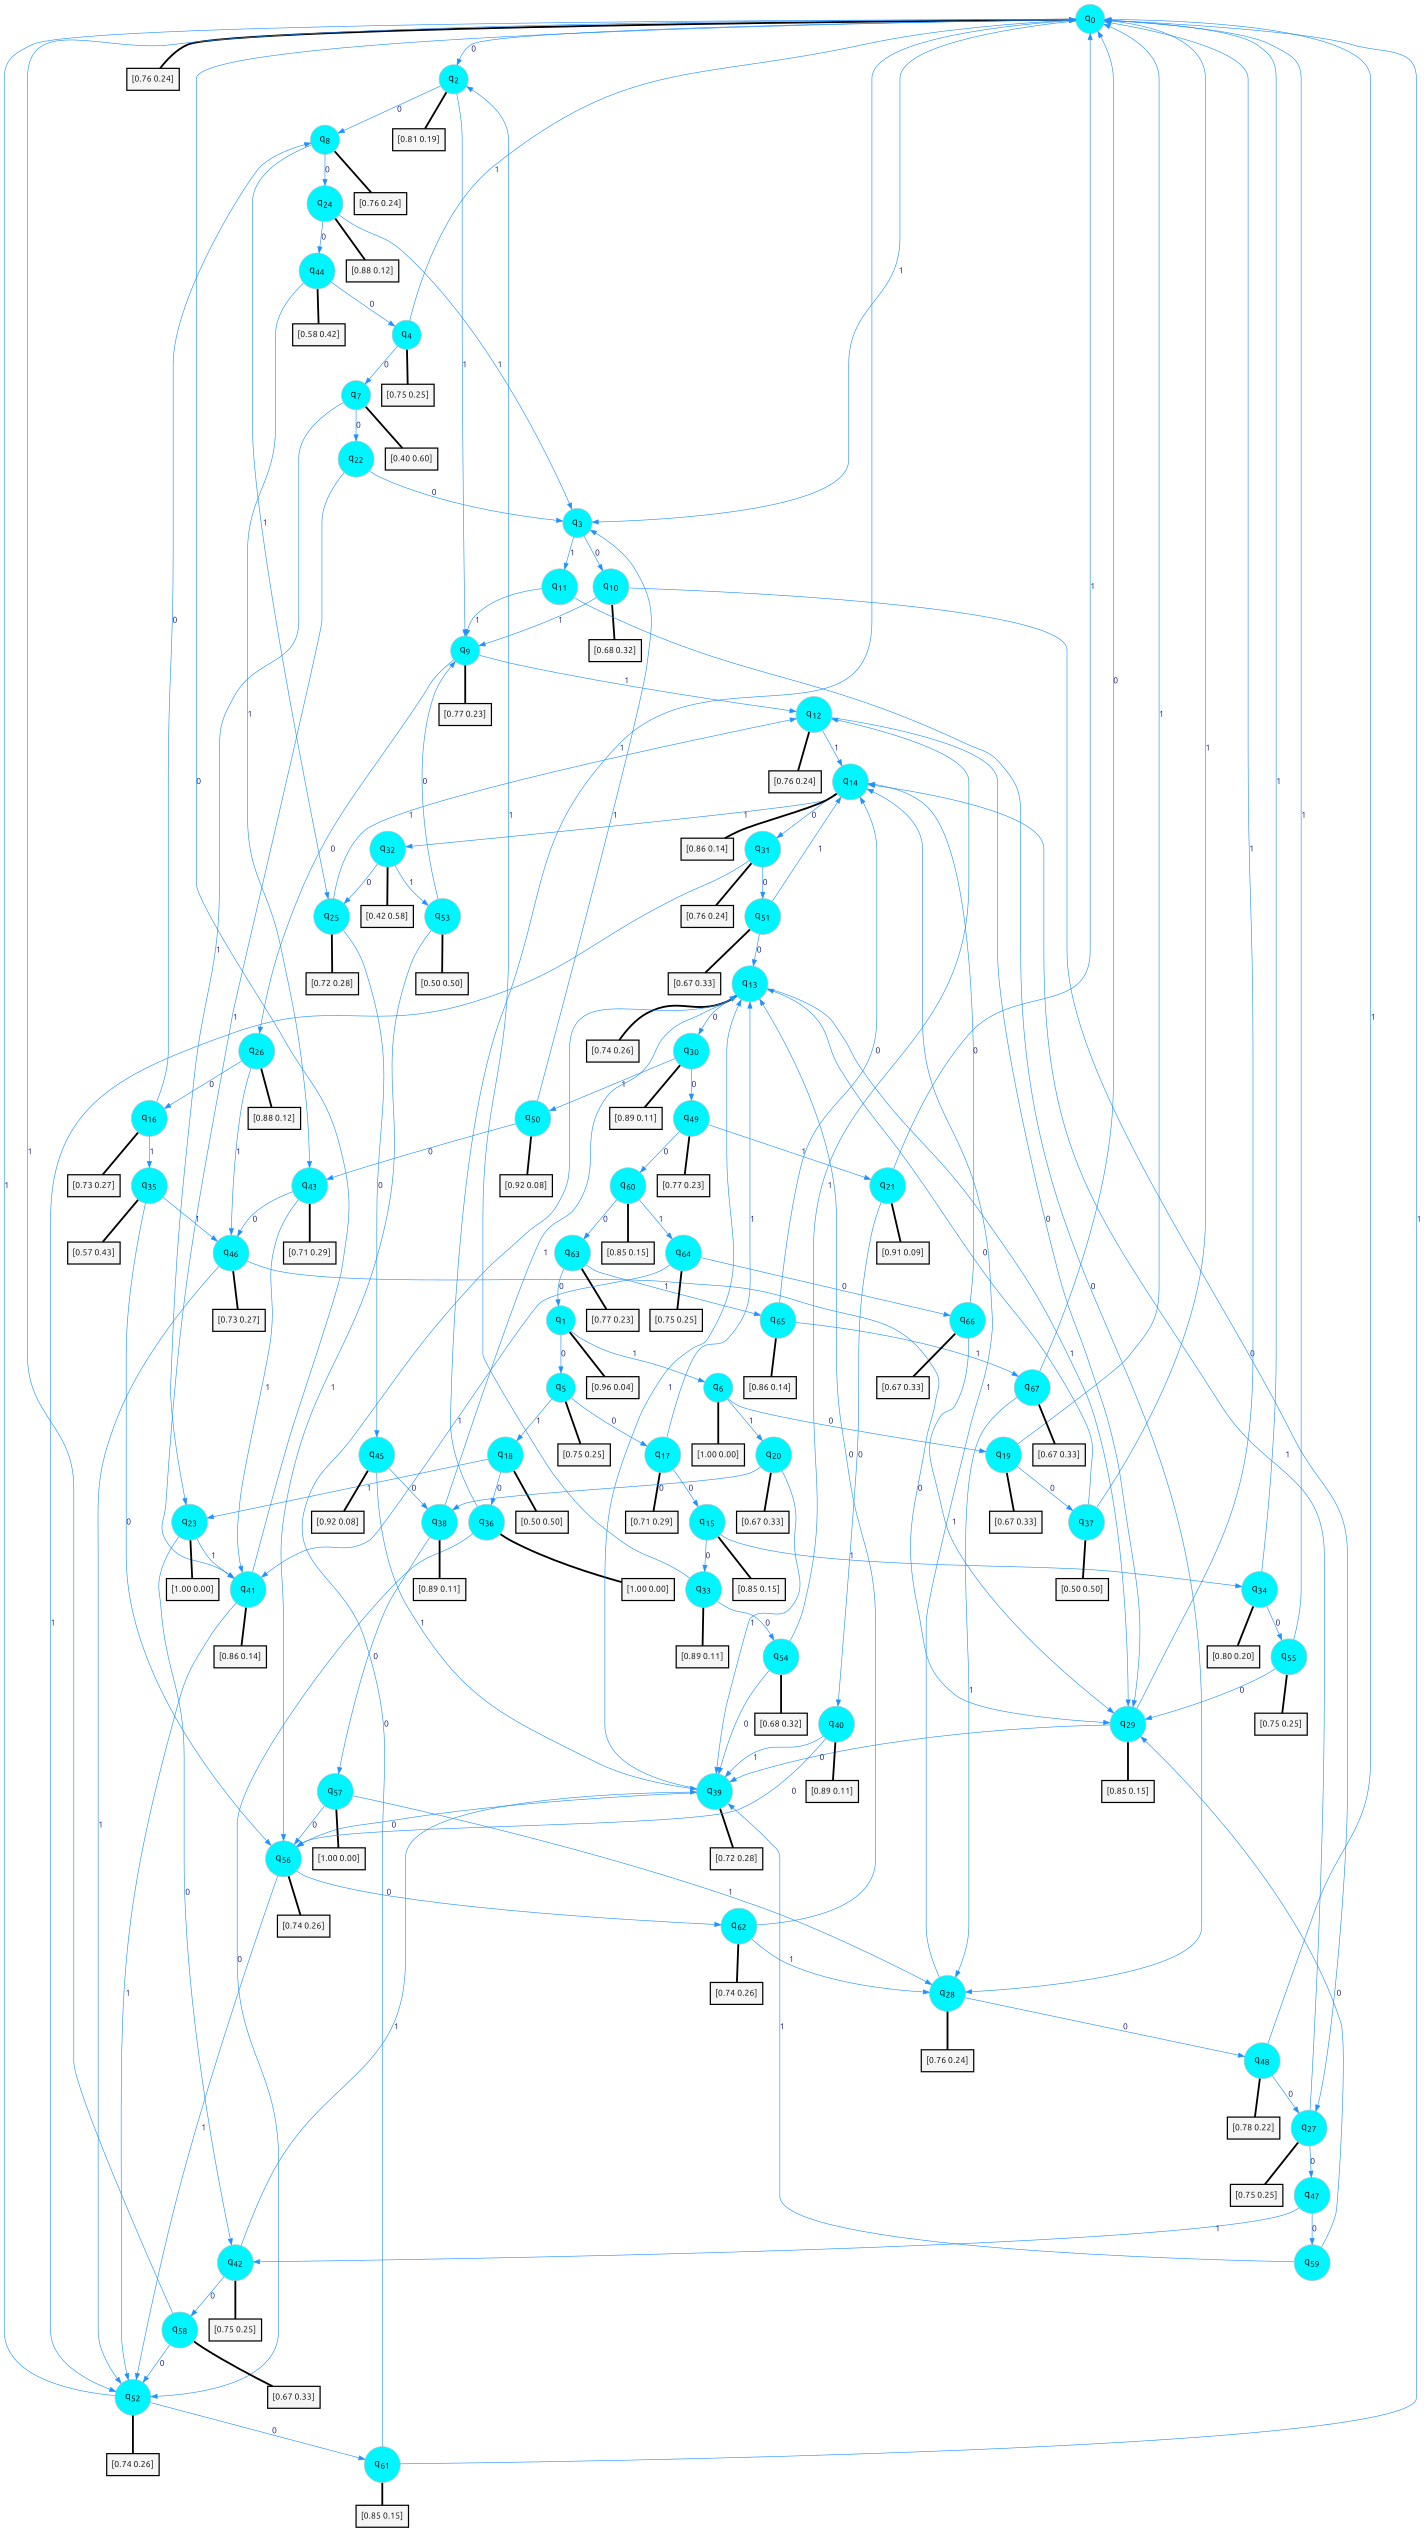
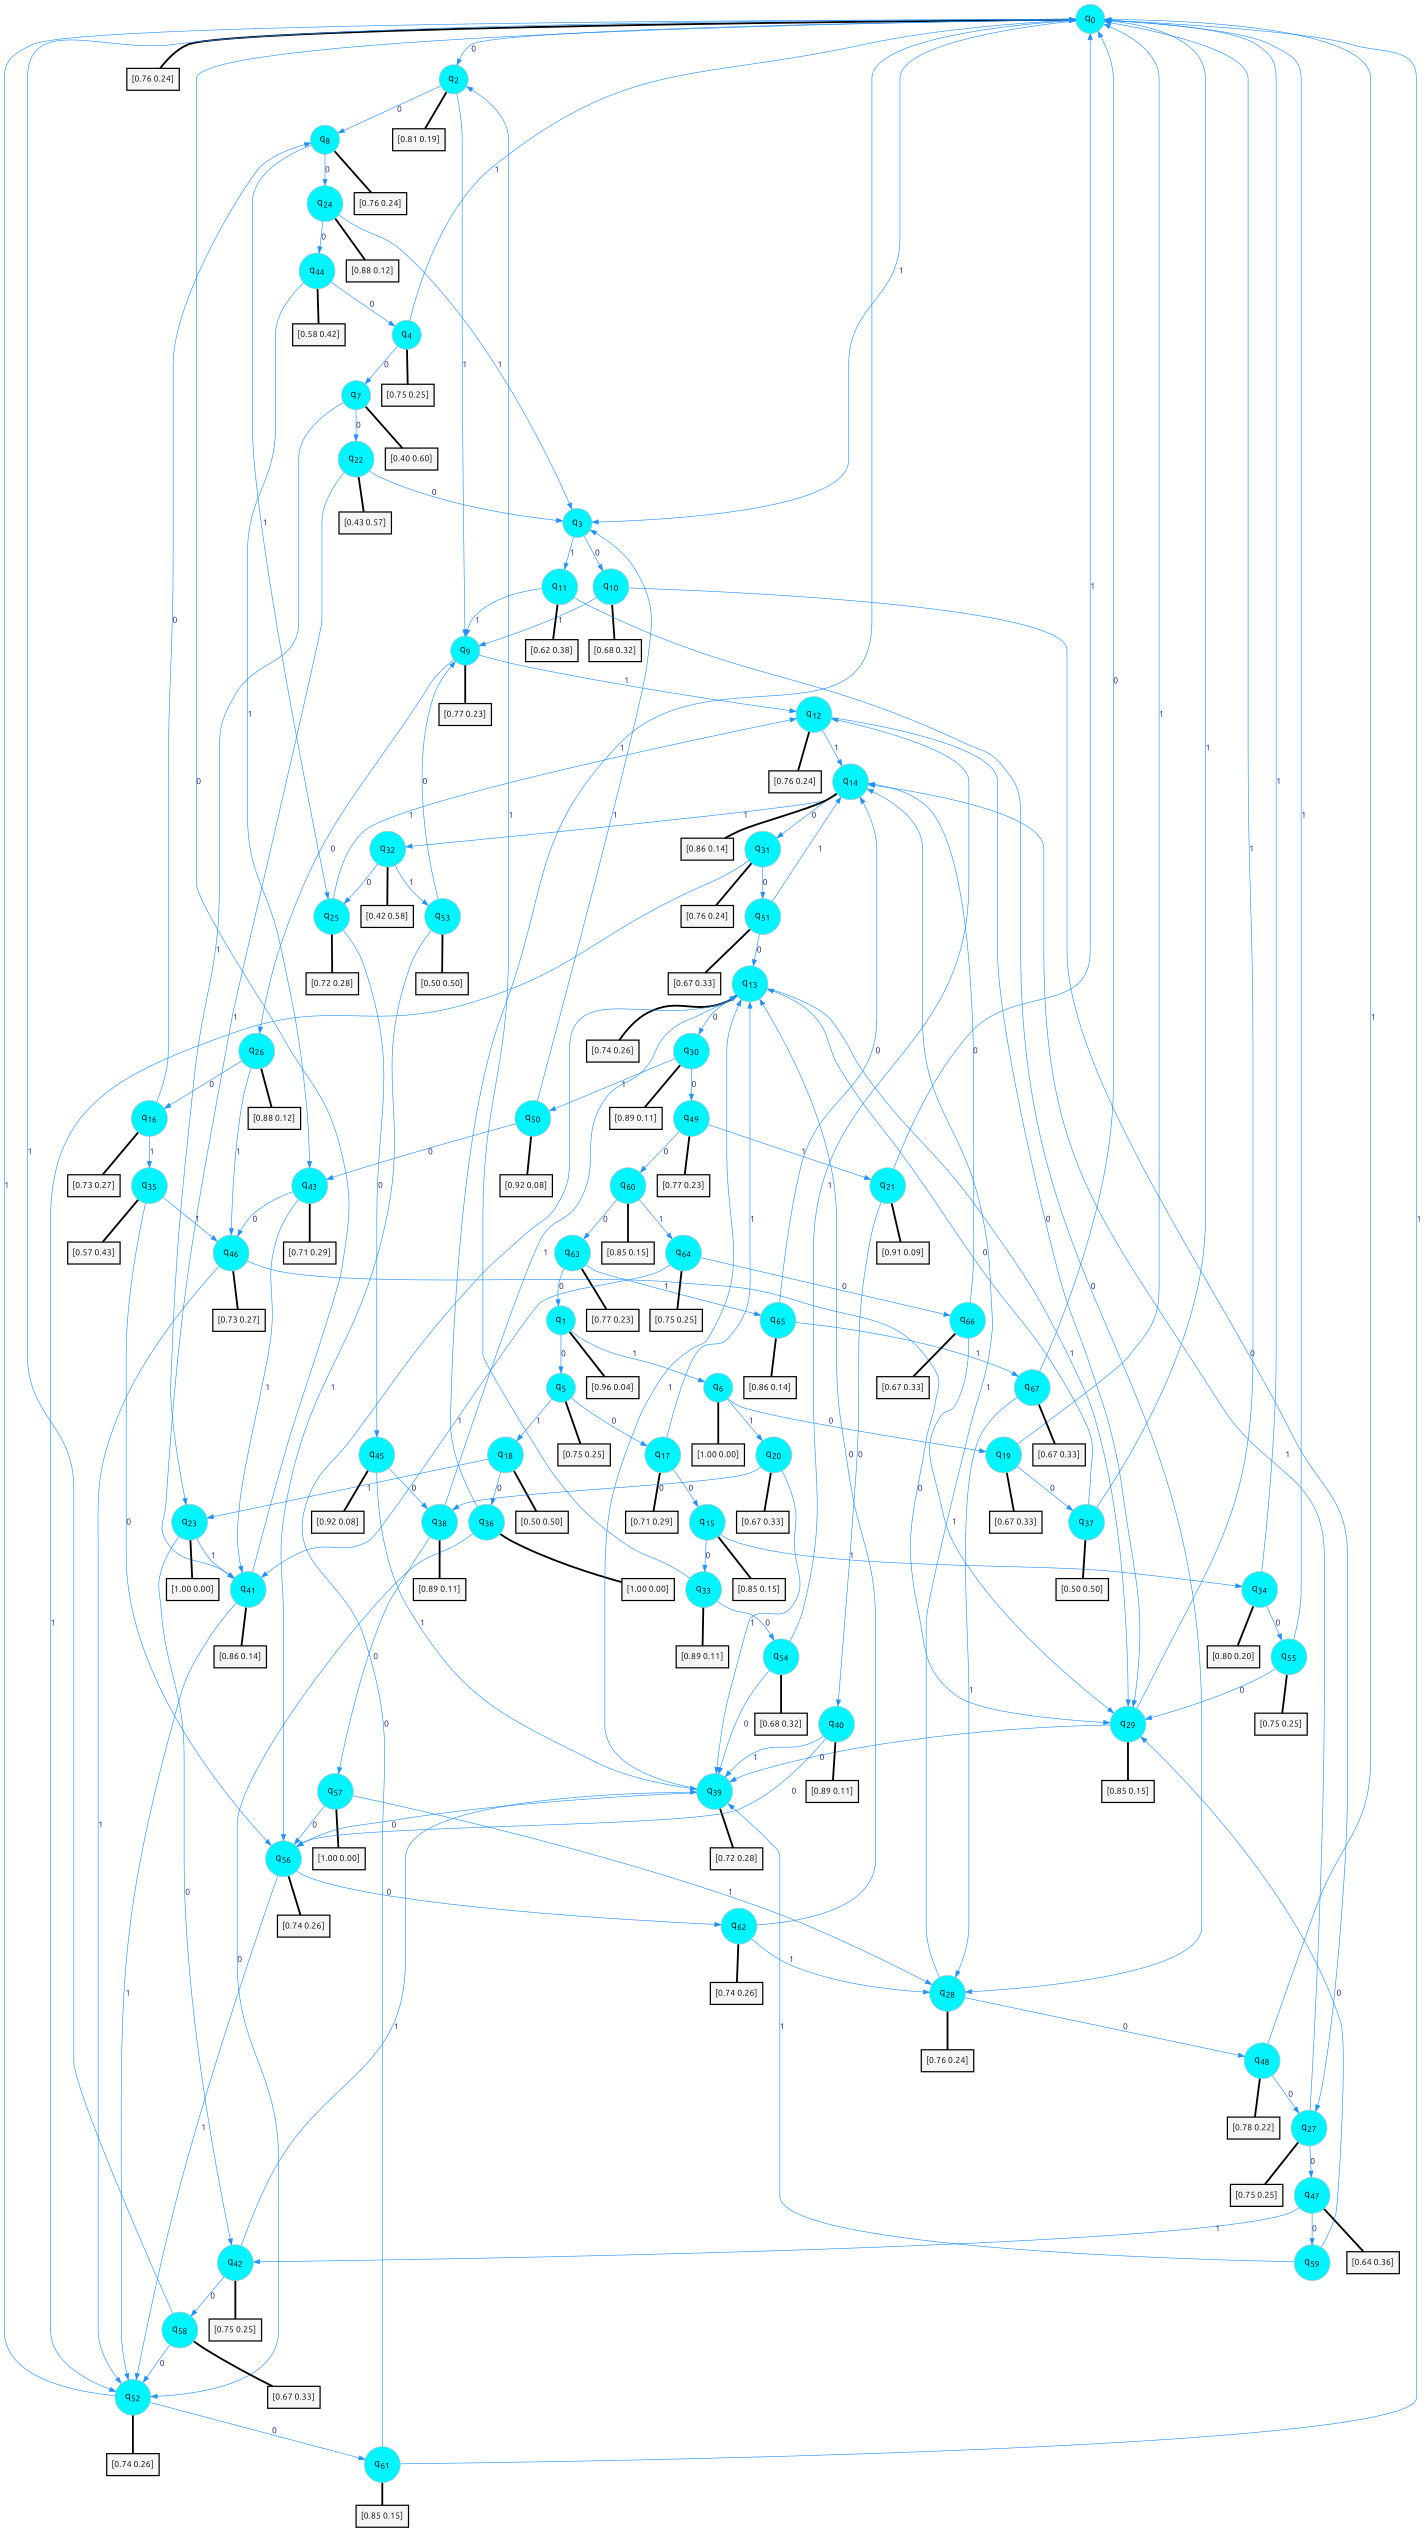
none -> (365, 523)
none -> (552, 651)
none -> (1373, 2263)
